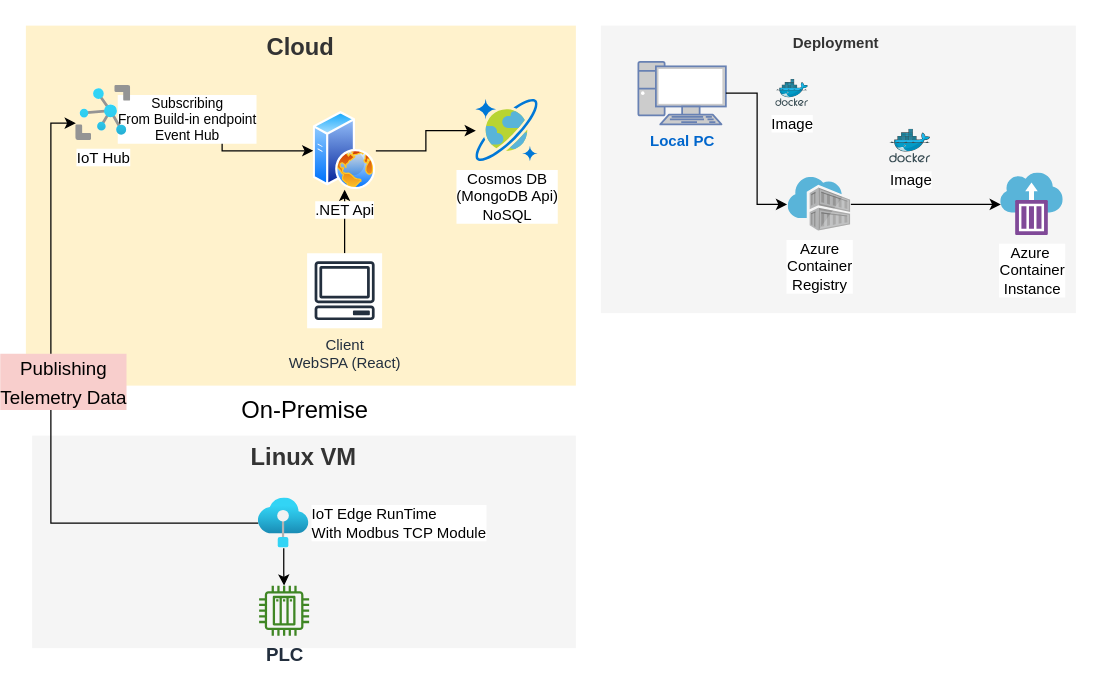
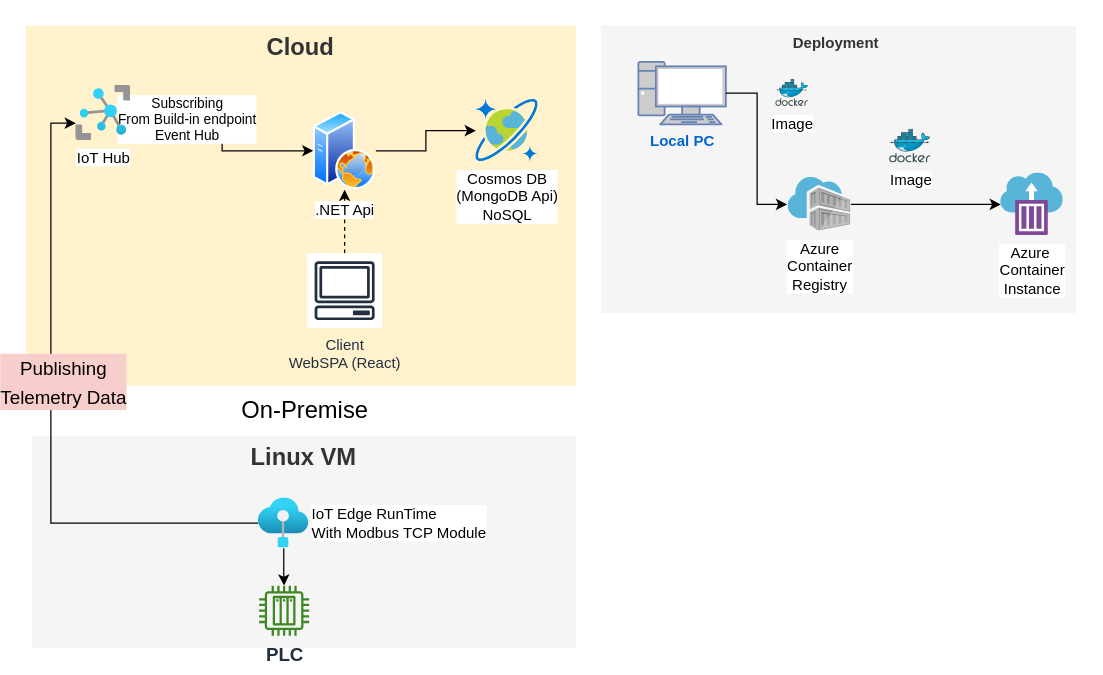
(344, 236) -> (344, 236)
